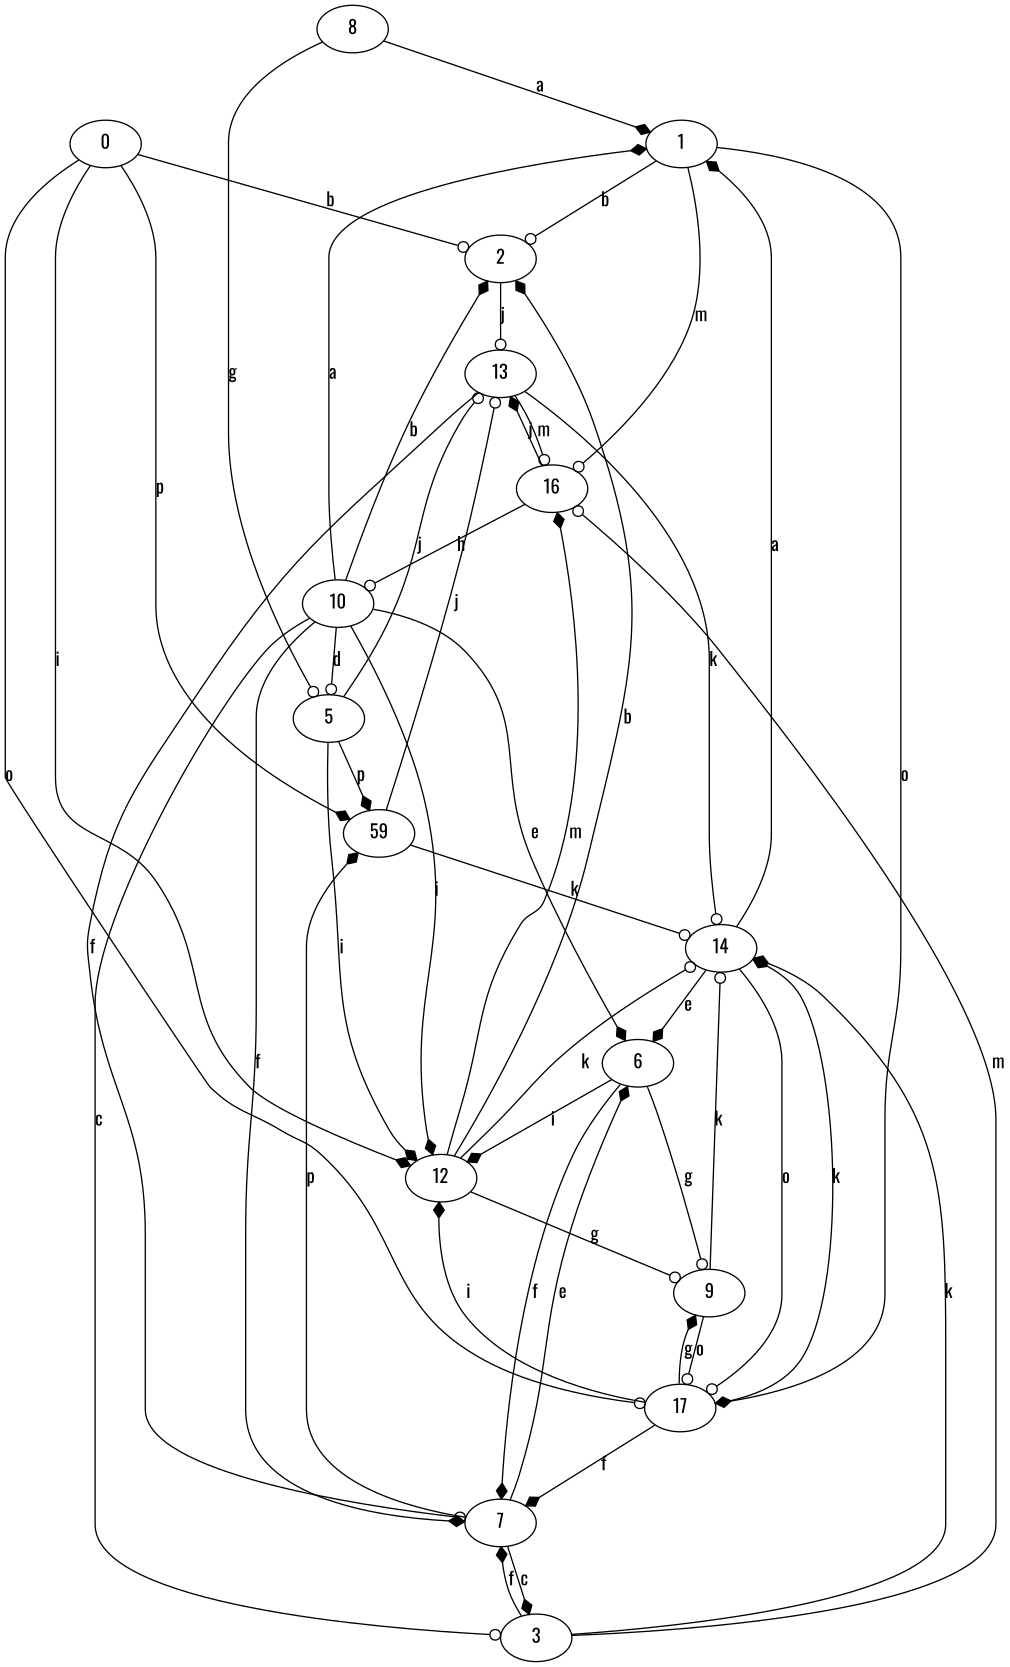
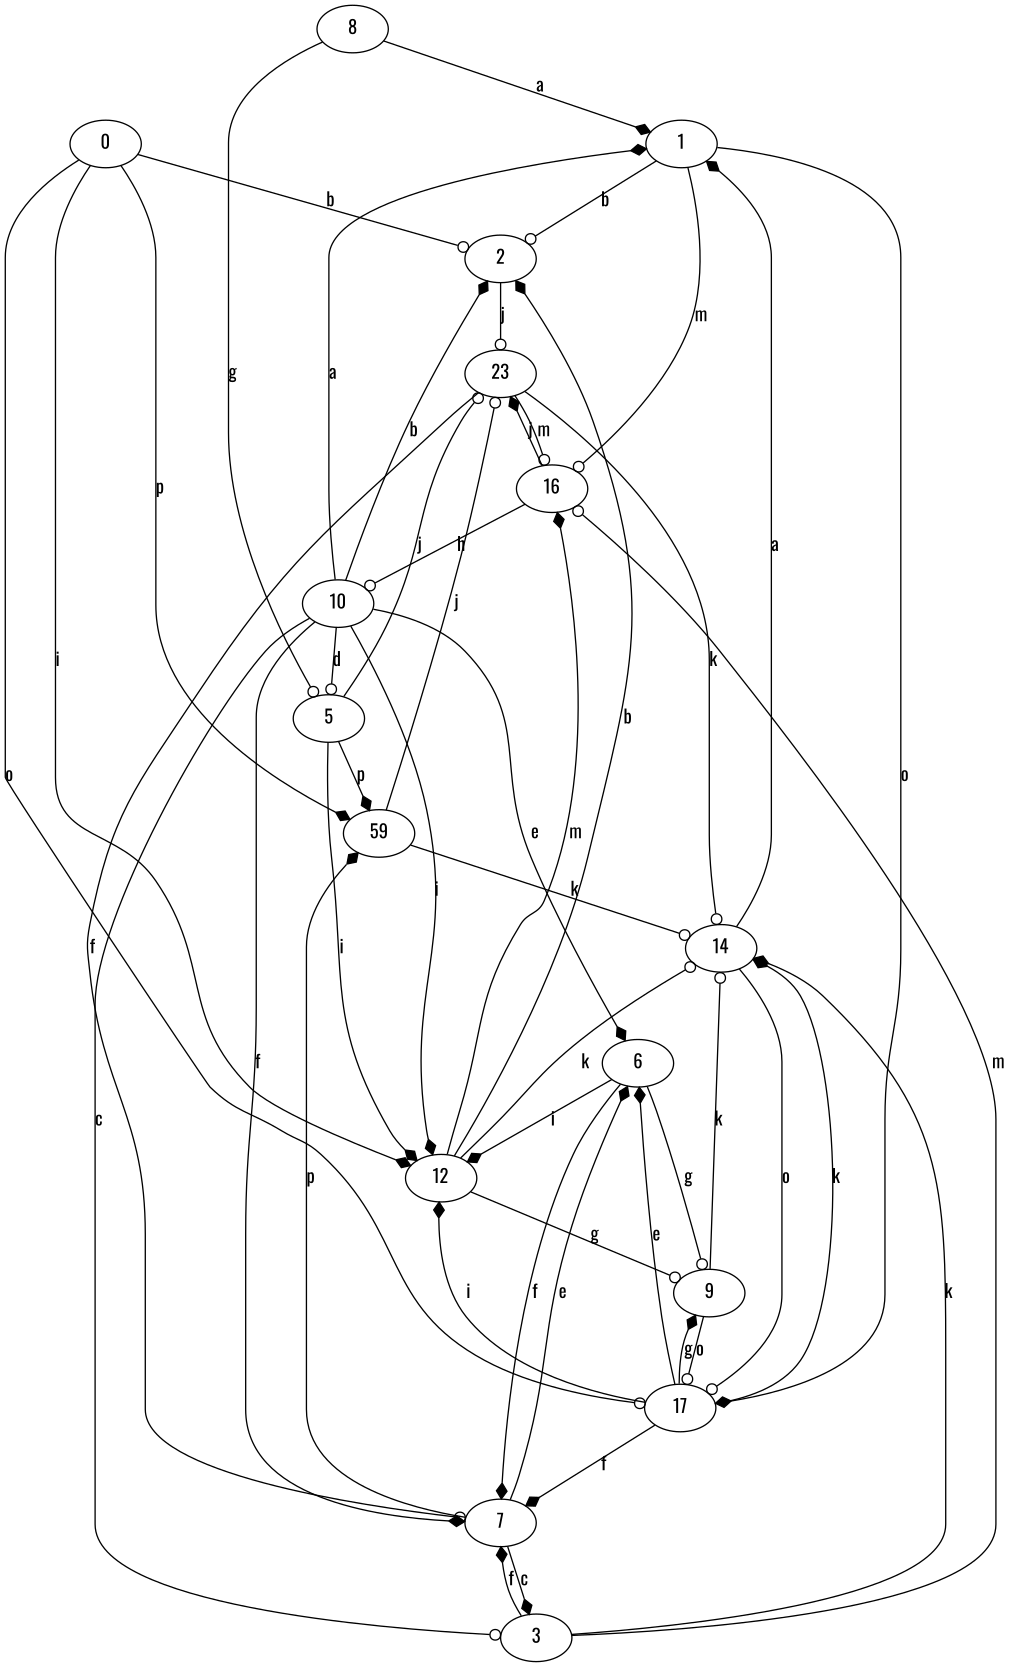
(501, 374) -> (501, 374)
(684, 999) -> (653, 1244)
